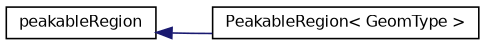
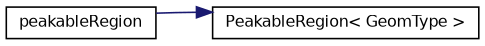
(192, 33) -> (176, 13)
